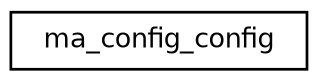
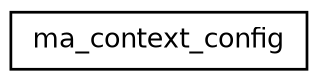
(159, 41) -> (159, 41)
